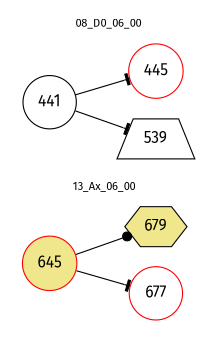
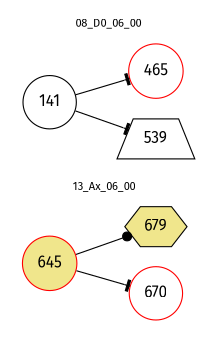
(156, 71) -> (156, 71)
(50, 102) -> (50, 102)
(156, 293) -> (156, 293)
